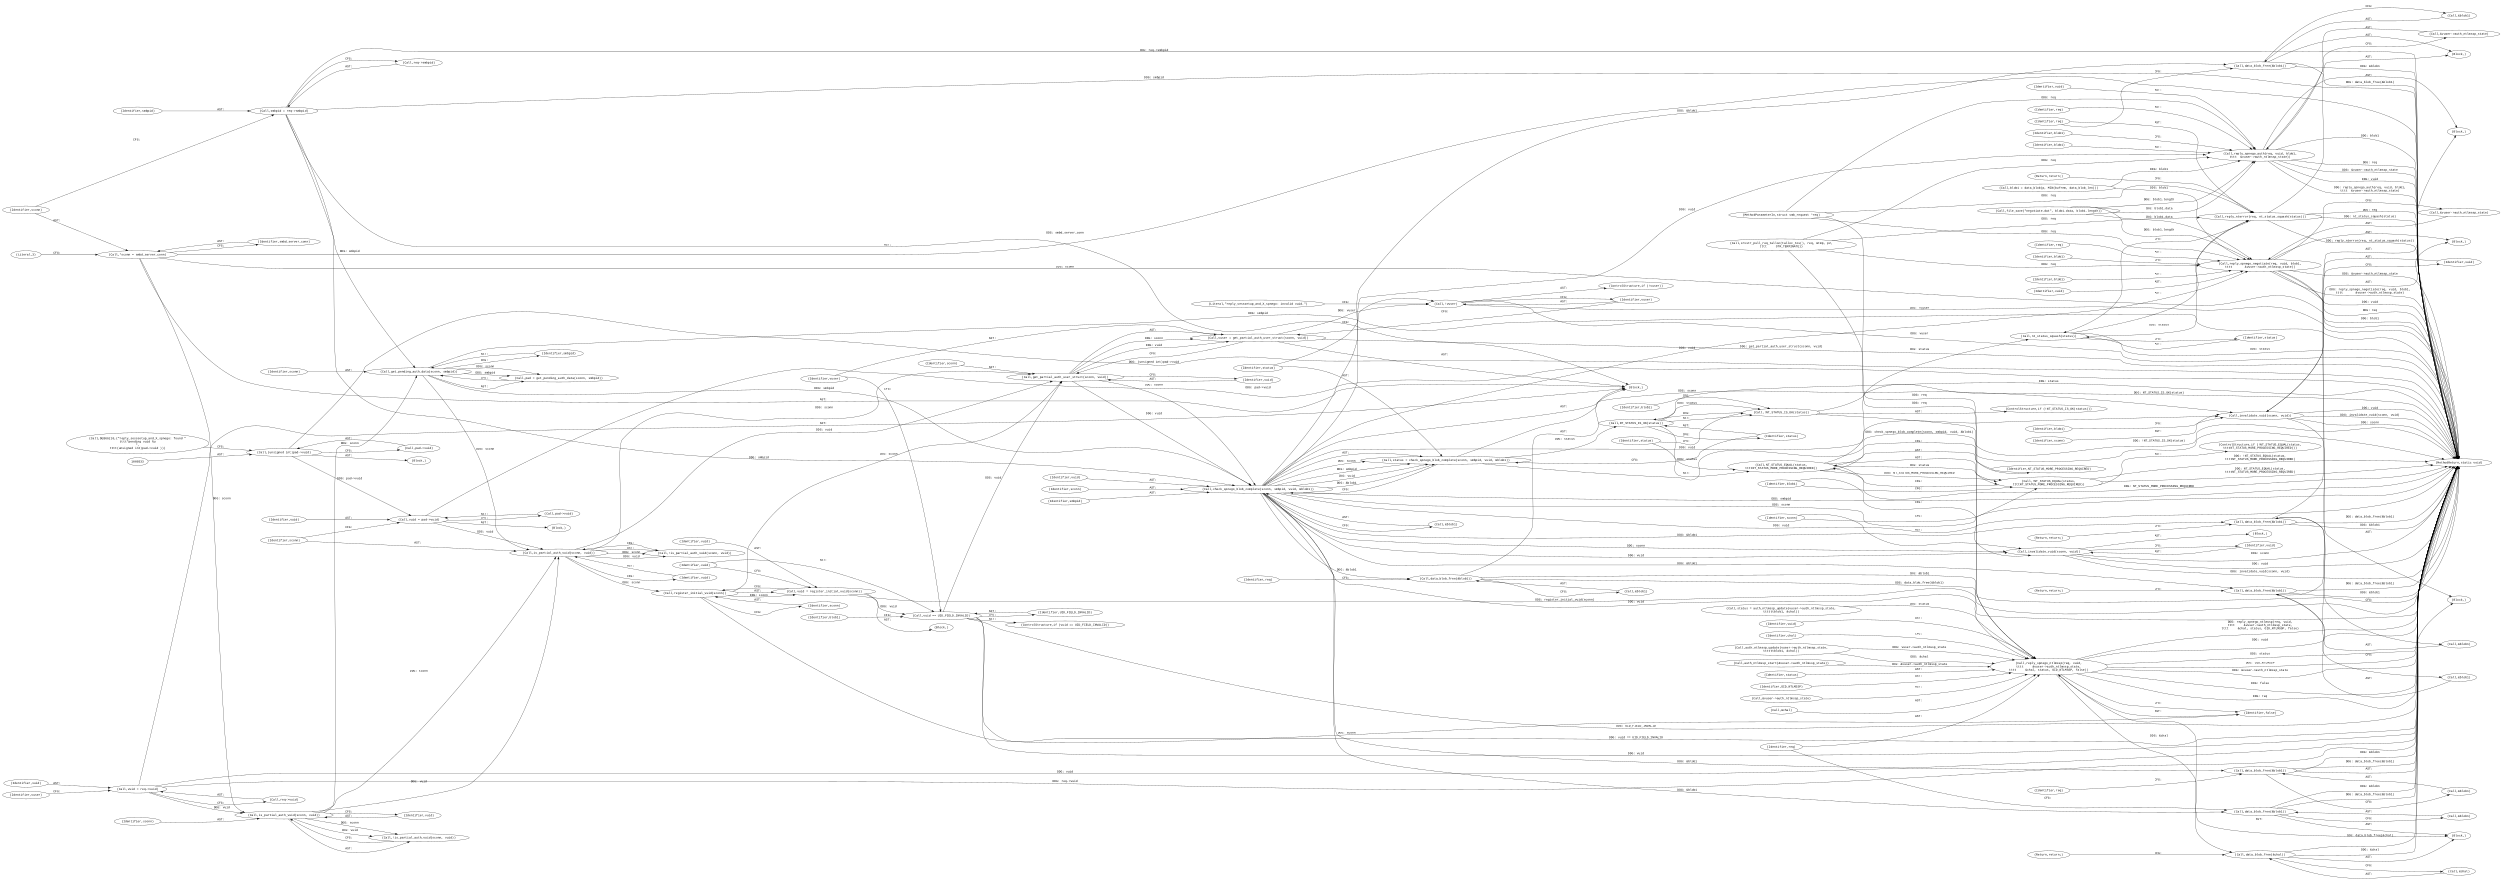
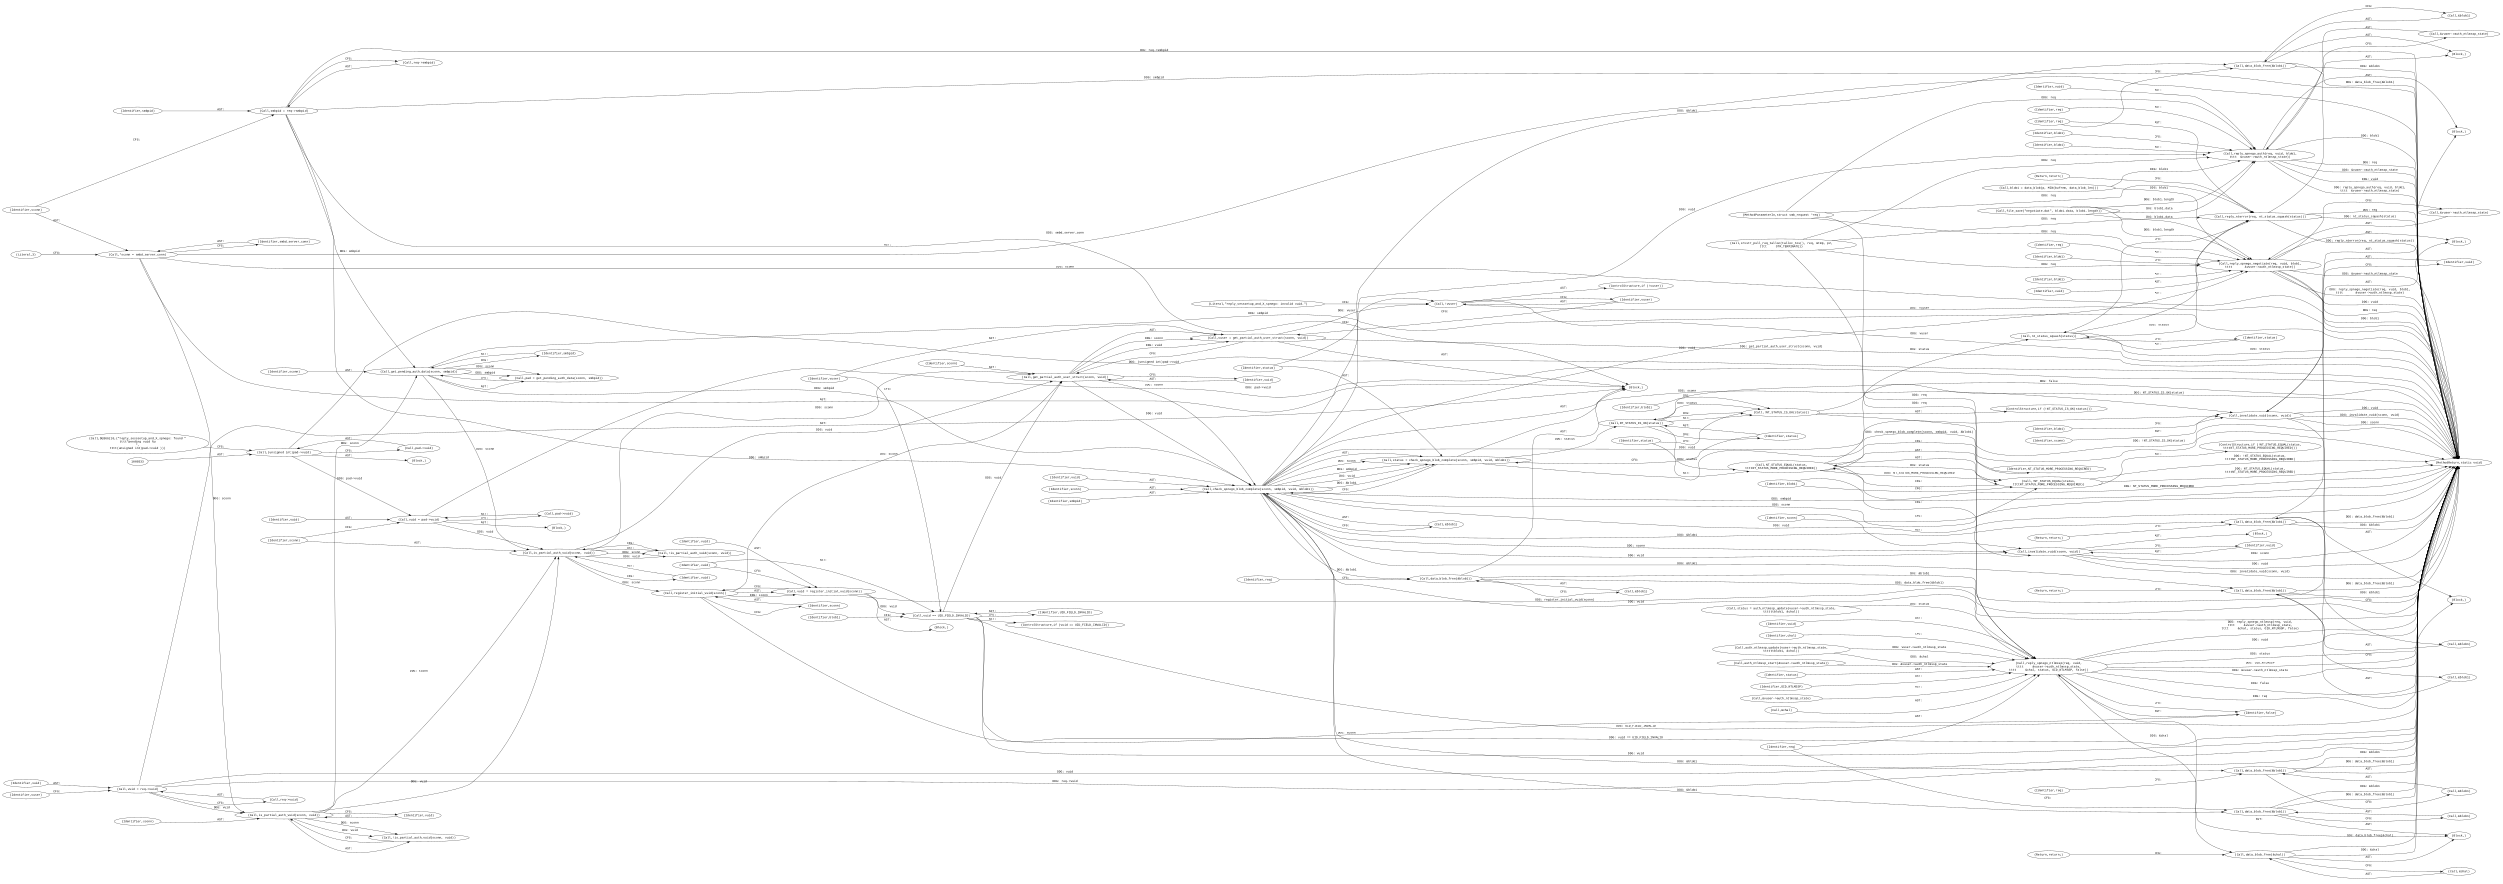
(2049, 381) -> (2049, 381)
